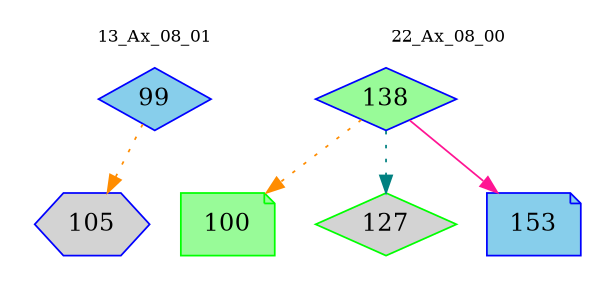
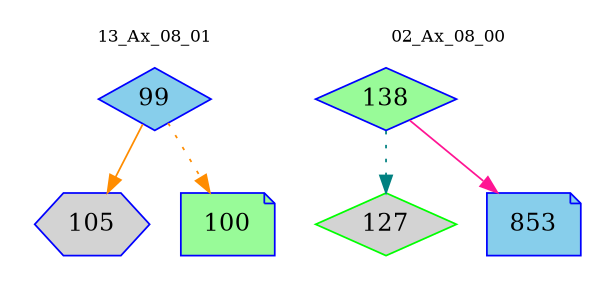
(449, 37) -> (449, 37)
(129, 151) -> (129, 151)
(321, 151) -> (185, 150)
(228, 224) -> (228, 224)
(534, 224) -> (534, 224)
